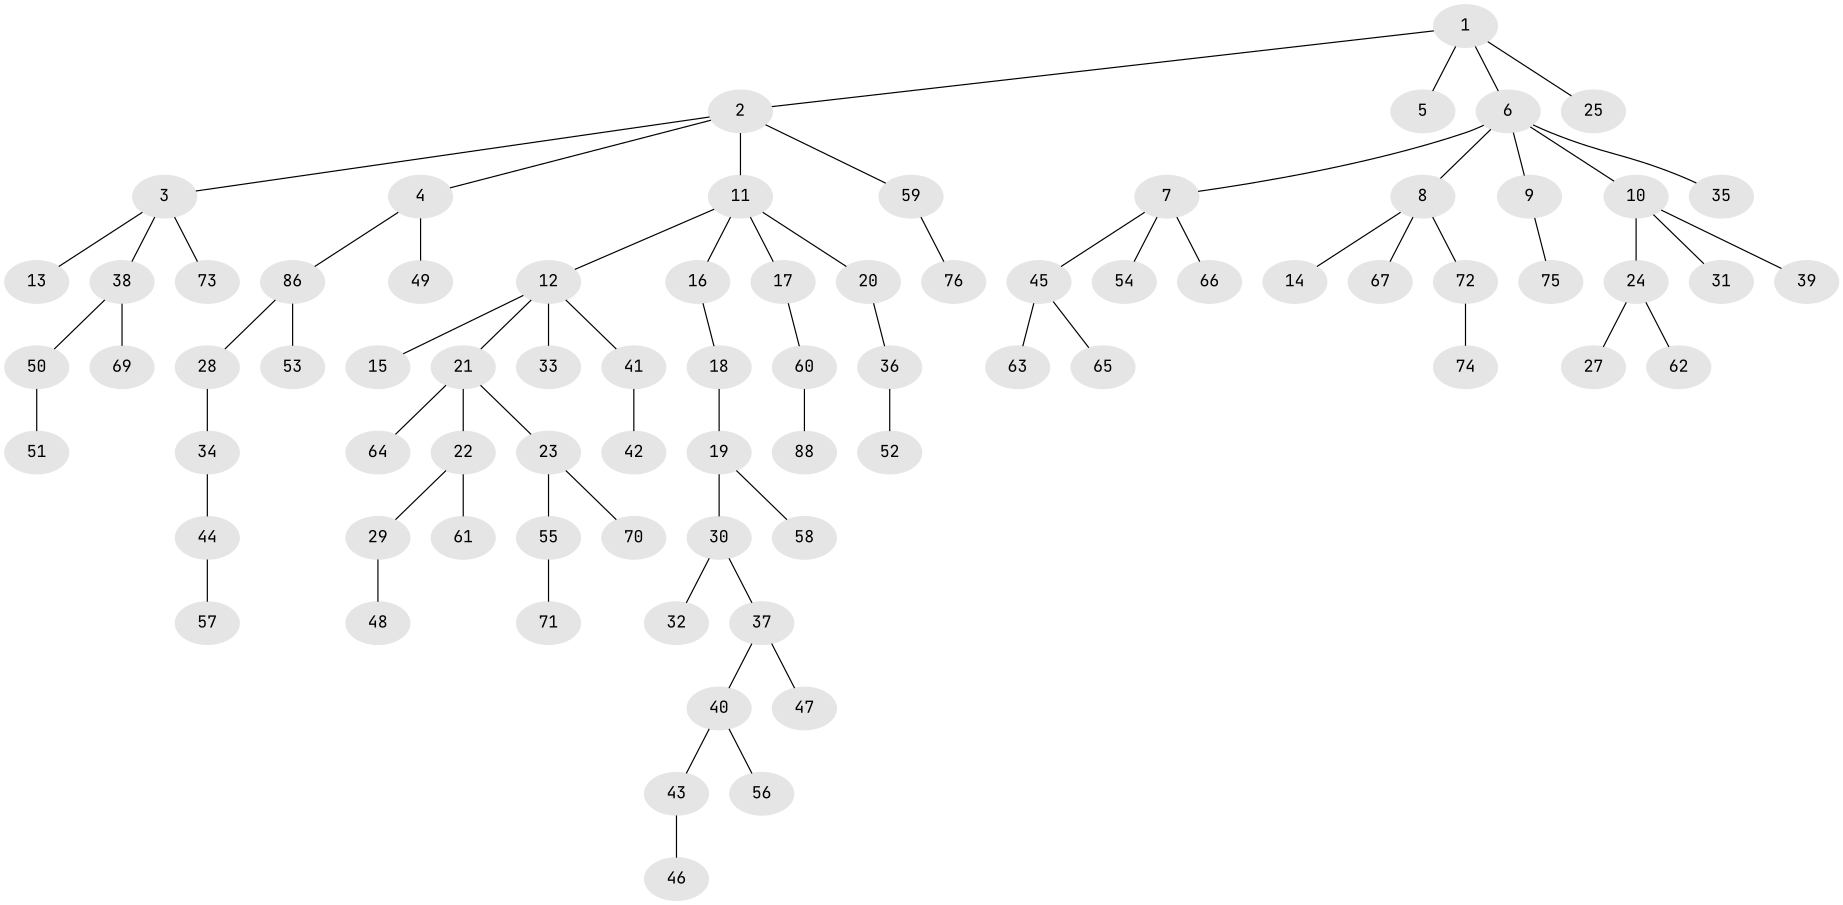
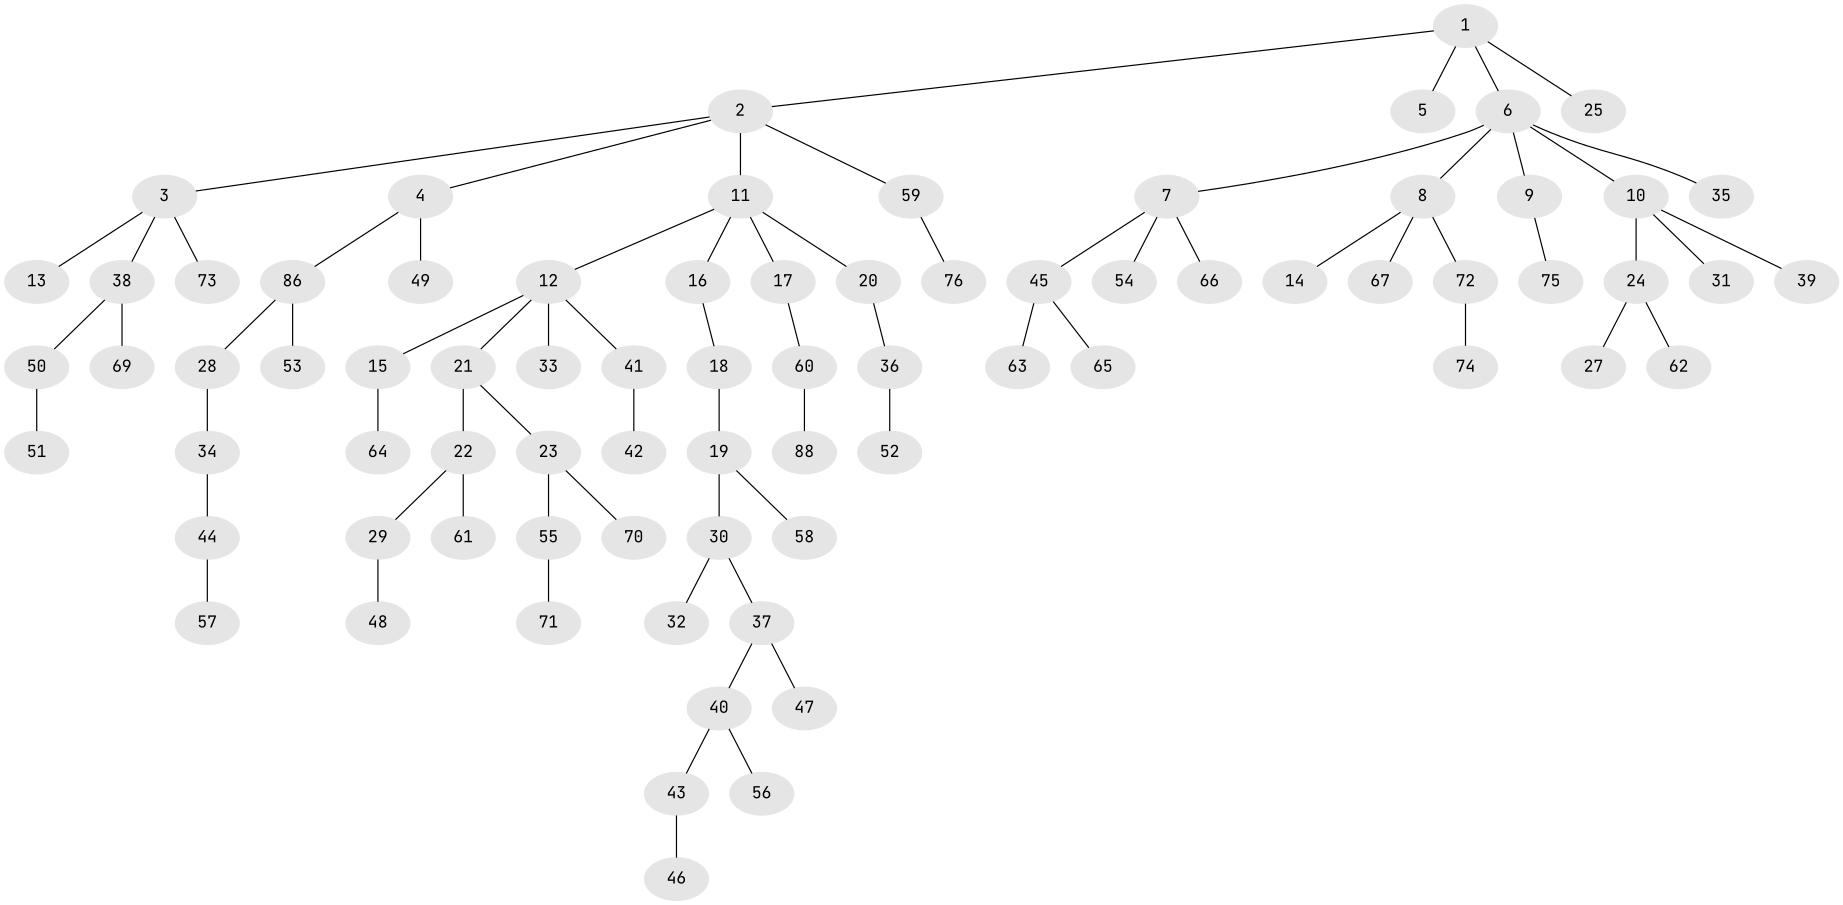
(421, 410) -> (378, 410)
